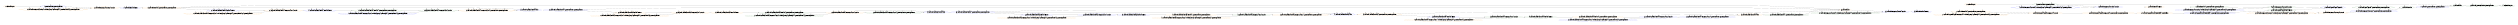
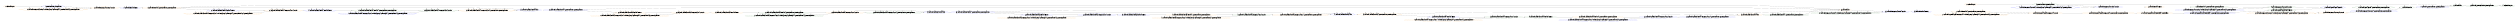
(53, 6) -> (53, 6)
